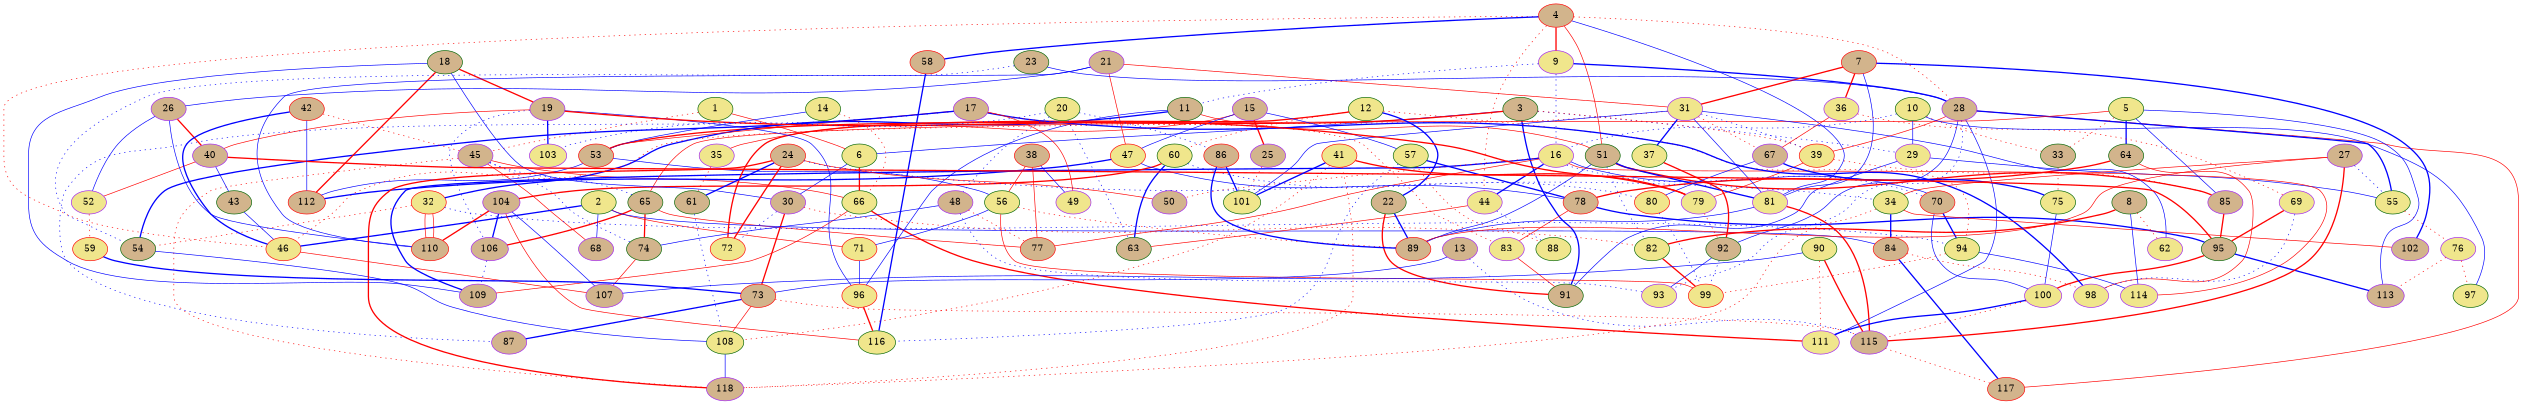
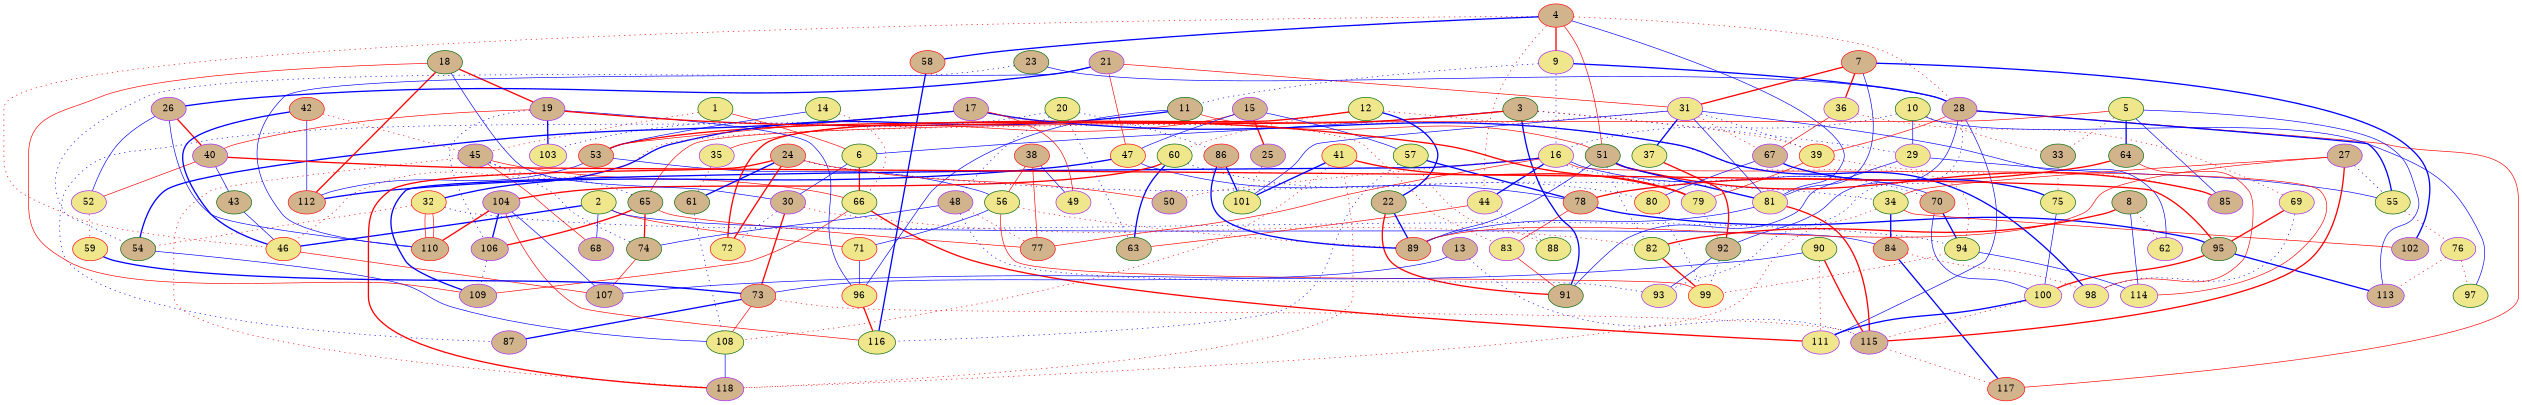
(638, 91) -> (638, 91)
(29, 176) -> (29, 176)
(2222, 226) -> none
